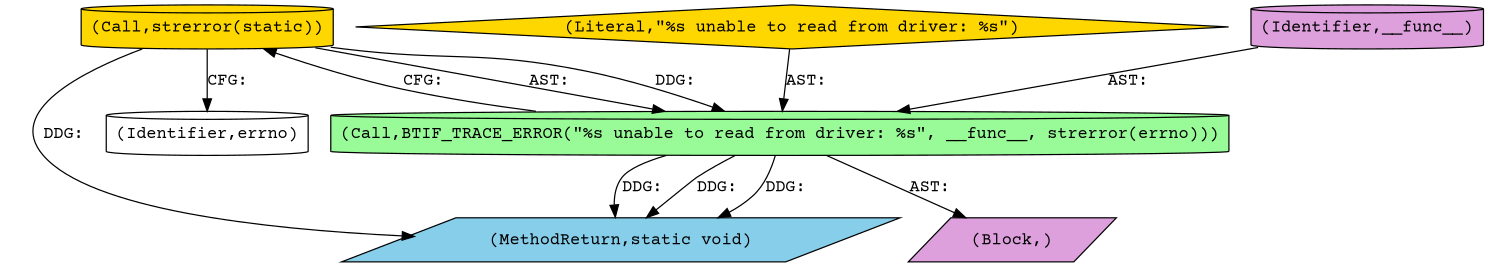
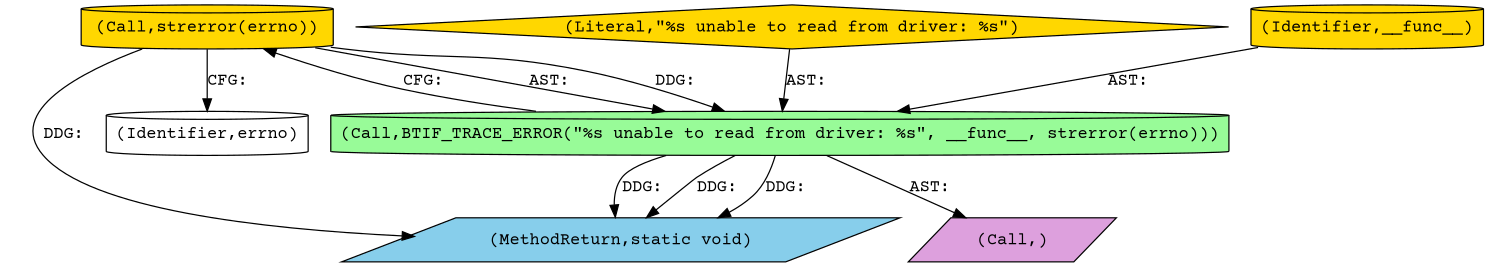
(207, 27) -> (207, 27)
(1367, 27) -> (1367, 27)
(1012, 240) -> (1012, 240)
